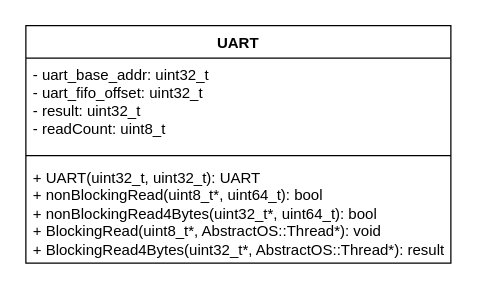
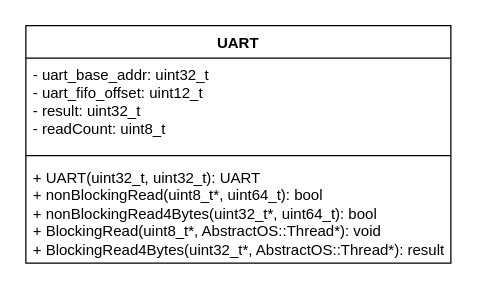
(141, 103) -> (141, 103)
